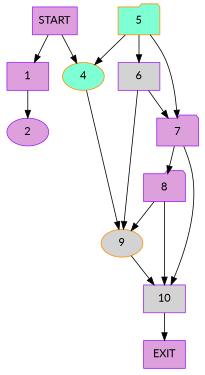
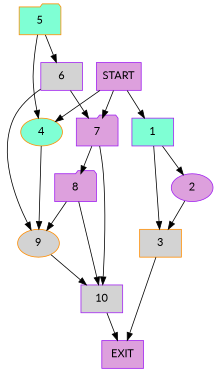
(169, 70) -> (109, 101)
(28, 76) -> (153, 132)
none -> (160, 243)
